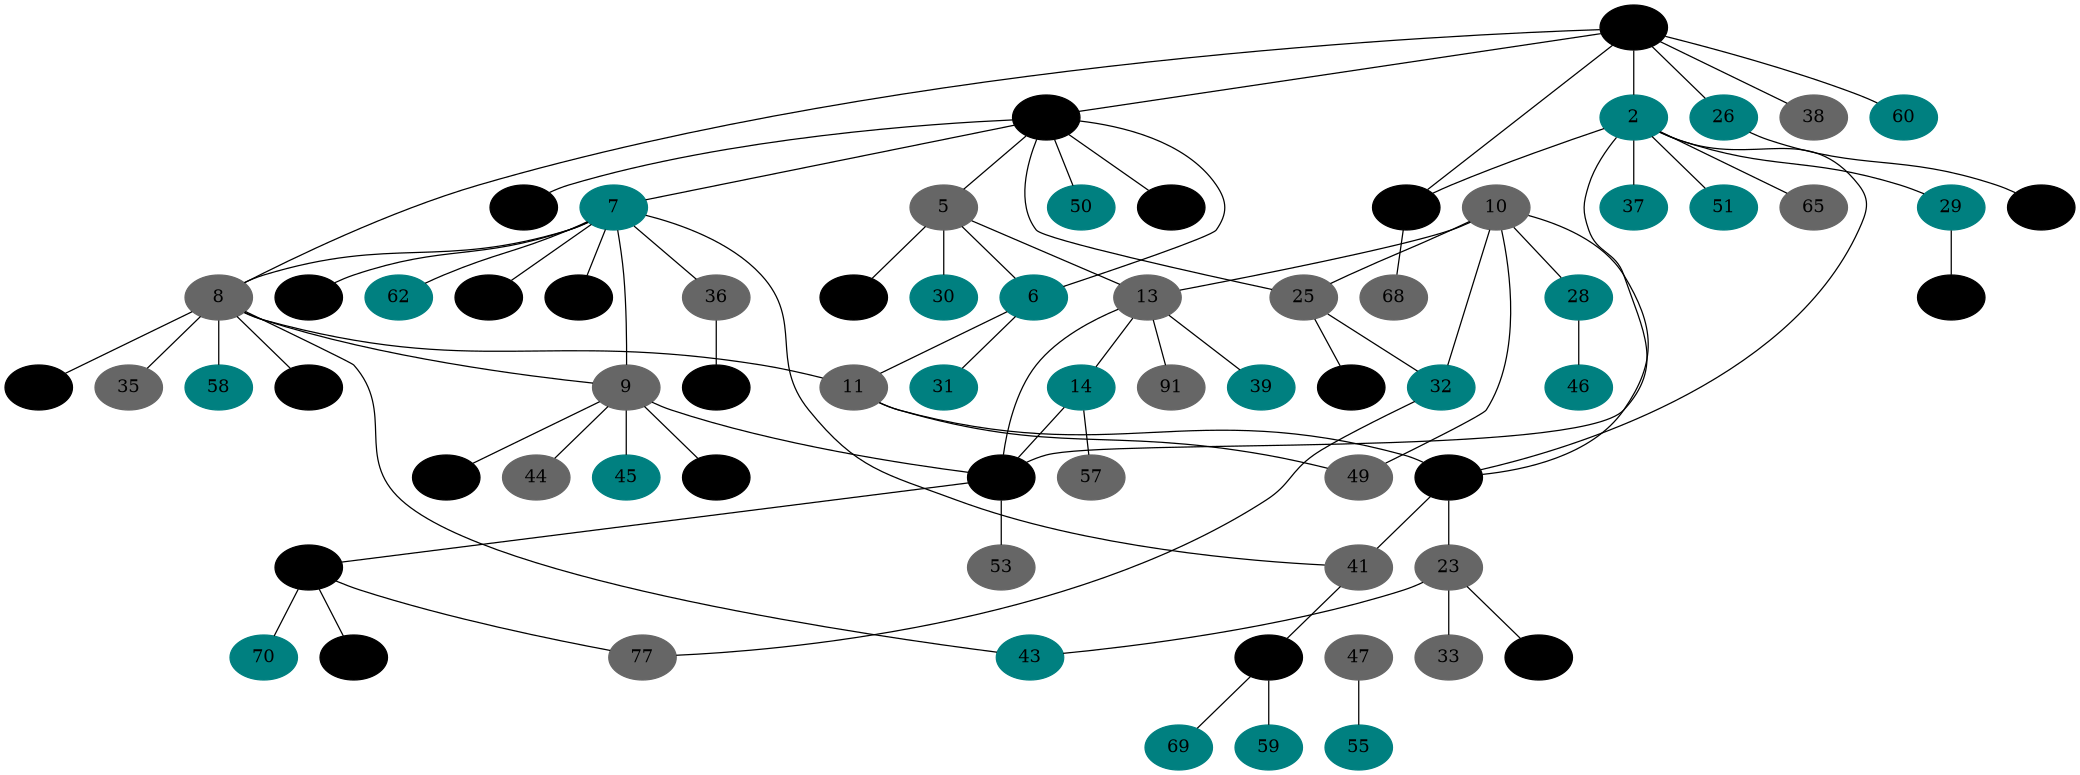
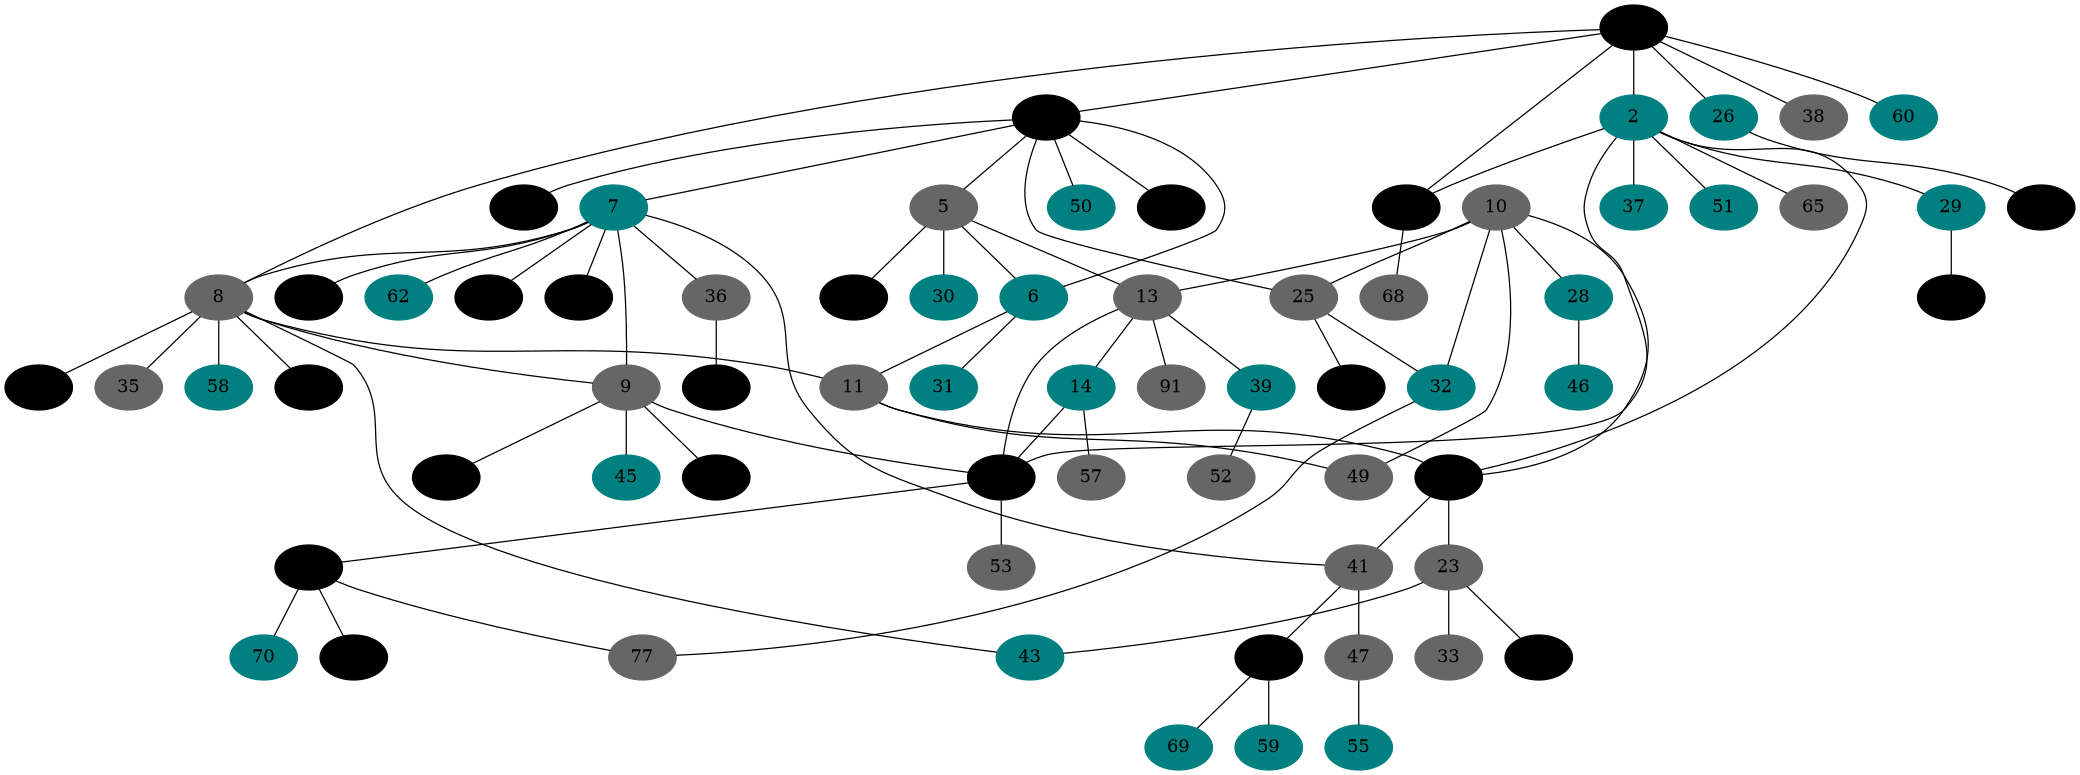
(536, 478) -> none
none -> (1221, 478)
none -> (1359, 613)
